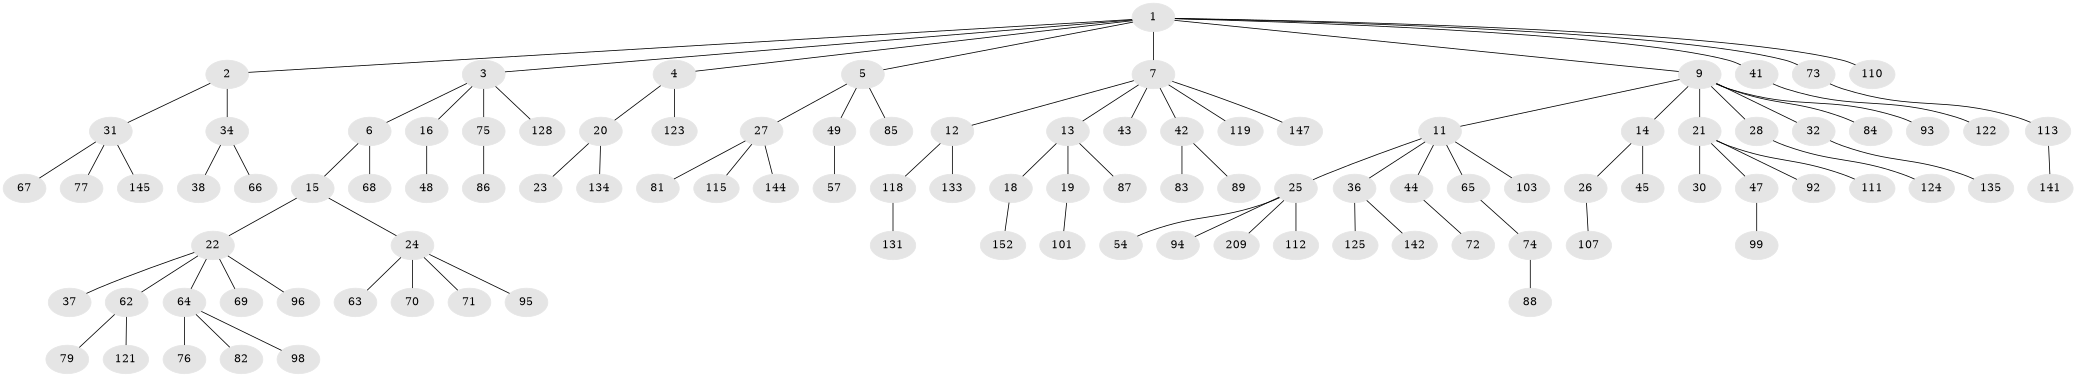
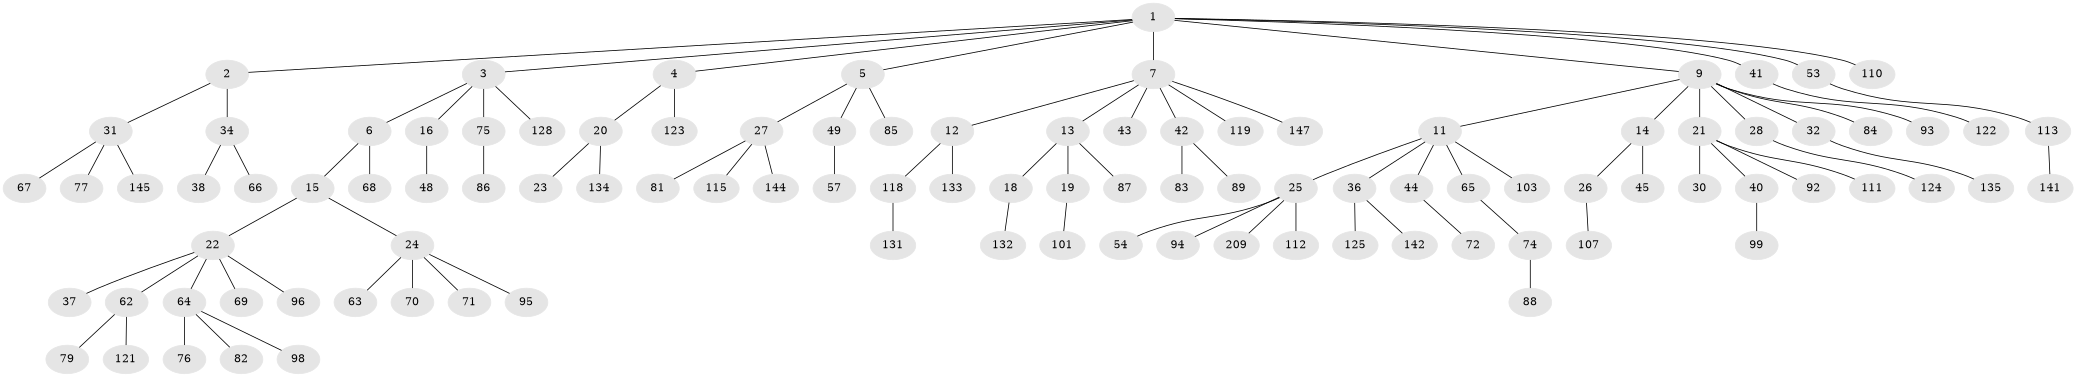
(1814, 74) -> (1814, 74)
(1757, 188) -> (1757, 188)
(1003, 245) -> (1003, 245)
